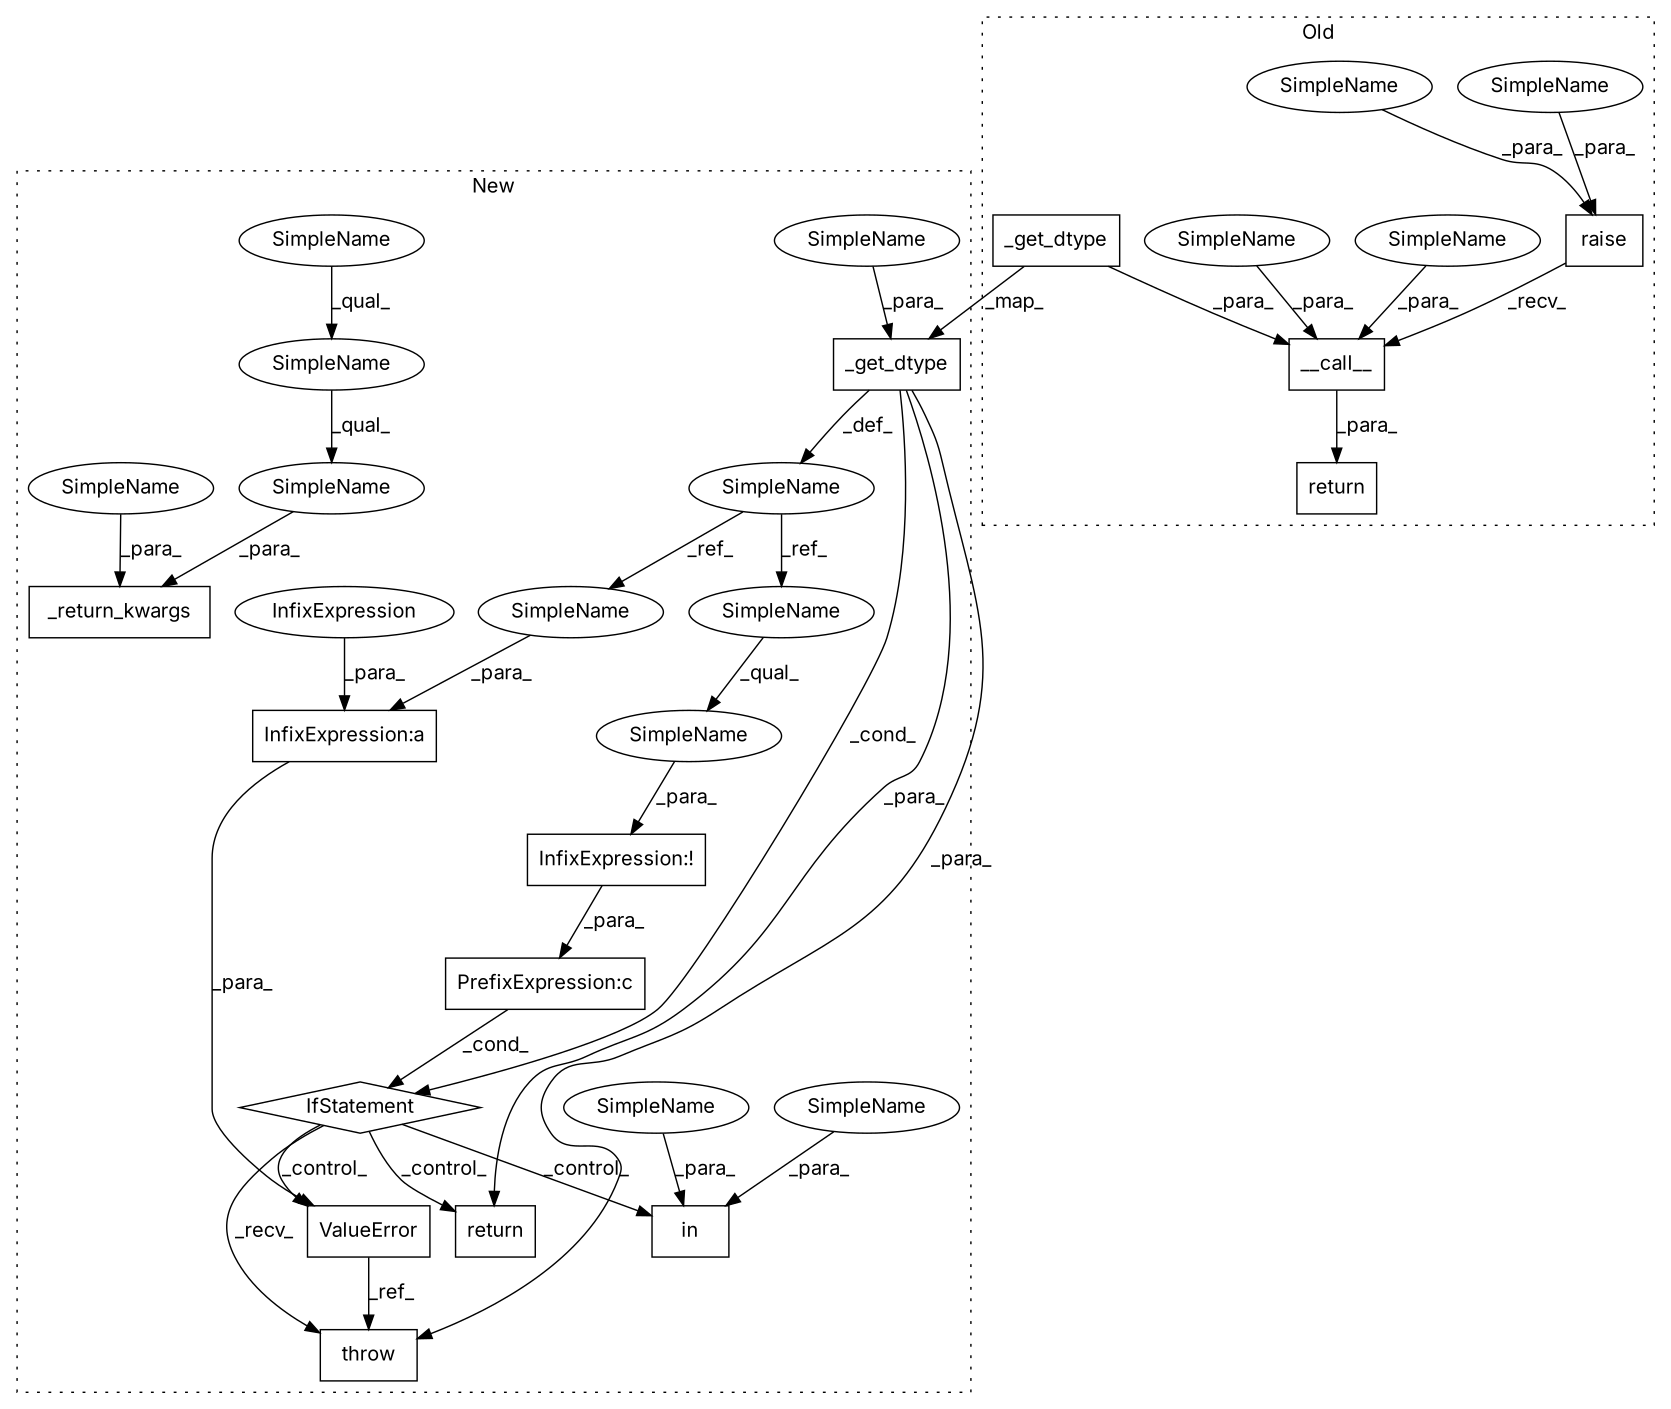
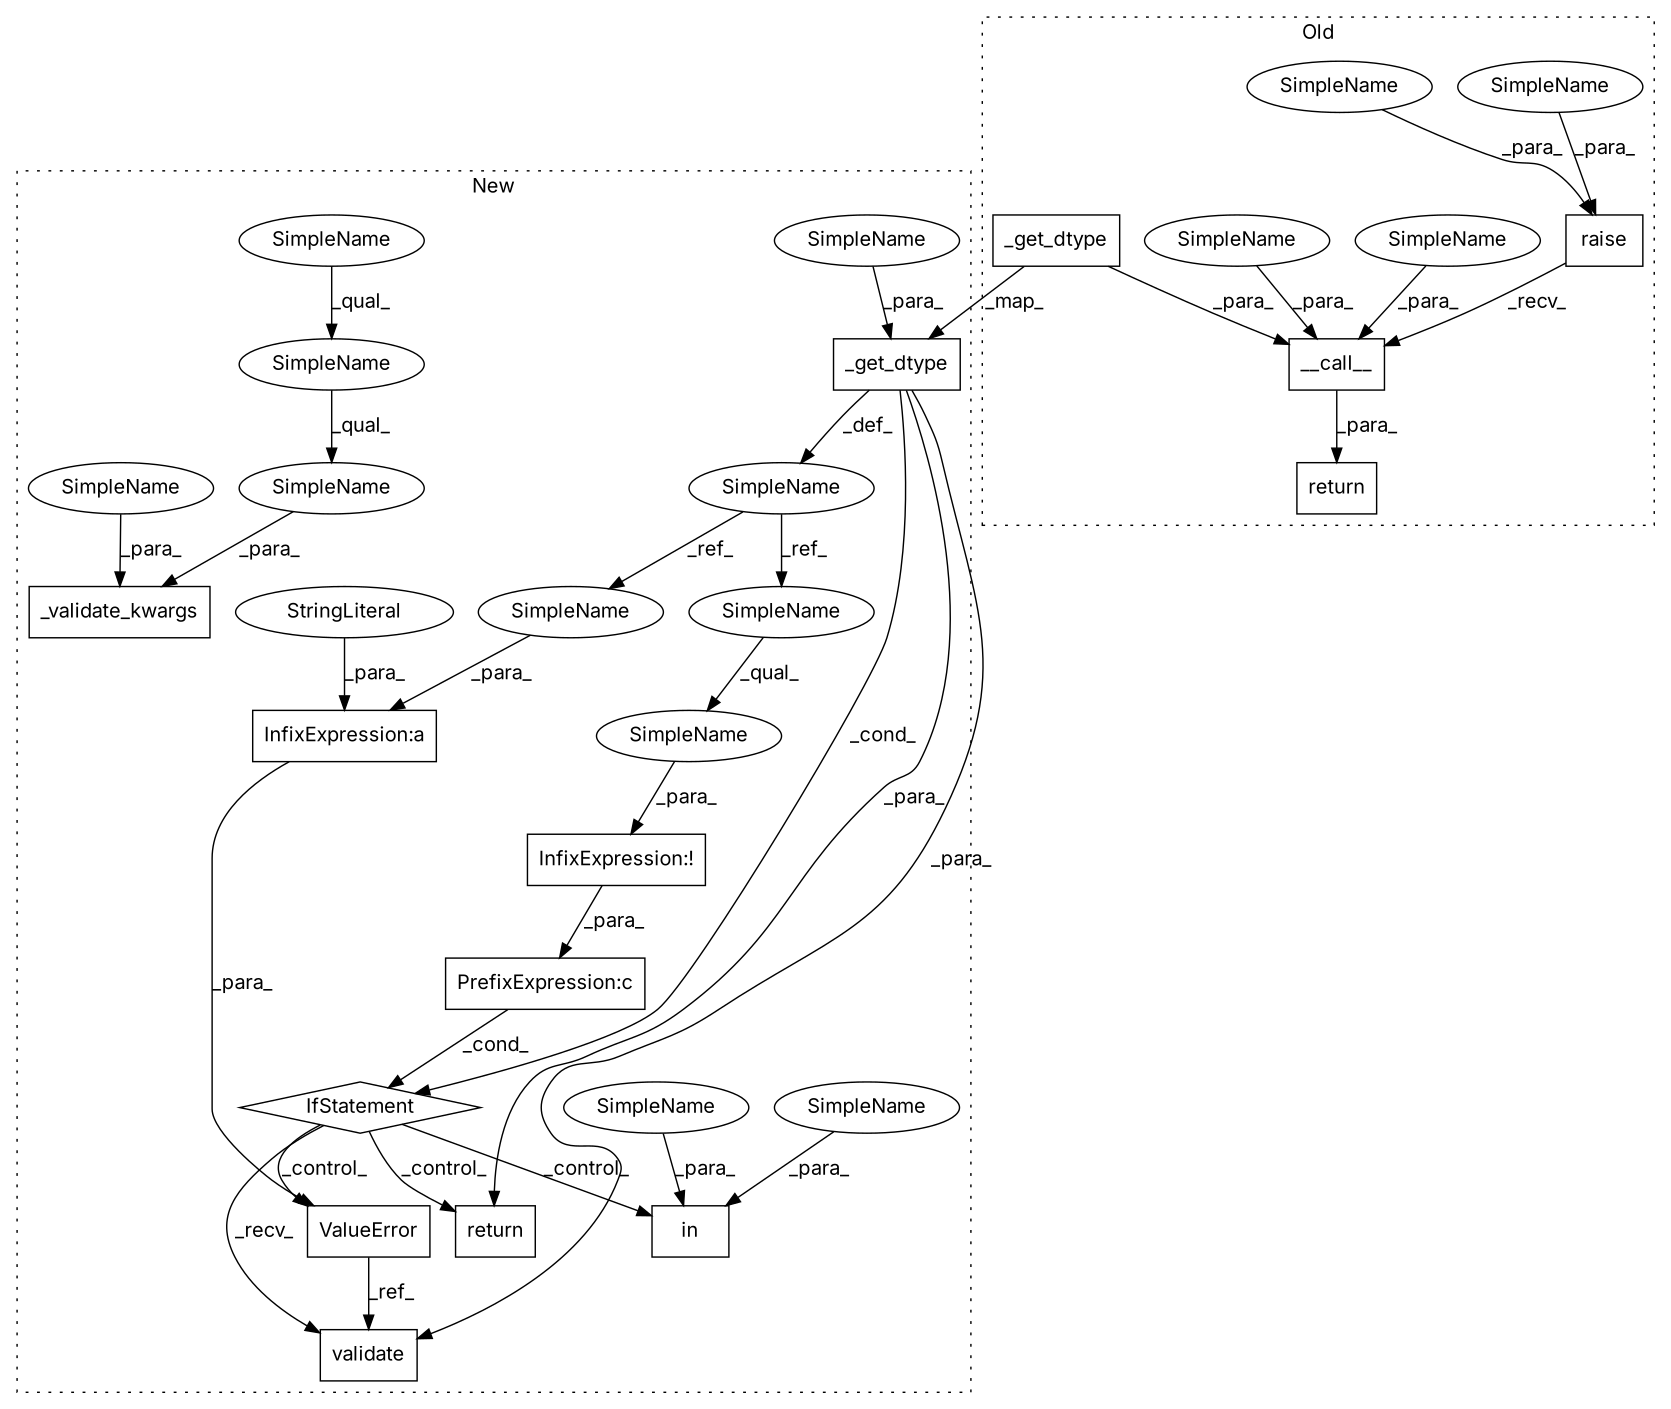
(120, 612) -> (120, 612)
(345, 612) -> (345, 612)
(369, 1355) -> (369, 1355)
